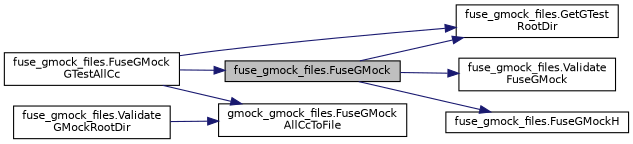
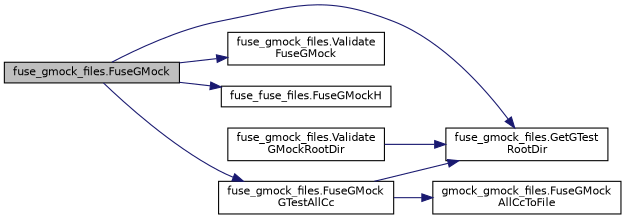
(197, 70) -> (165, 135)
(189, 121) -> (409, 144)
(537, 122) -> (306, 97)
